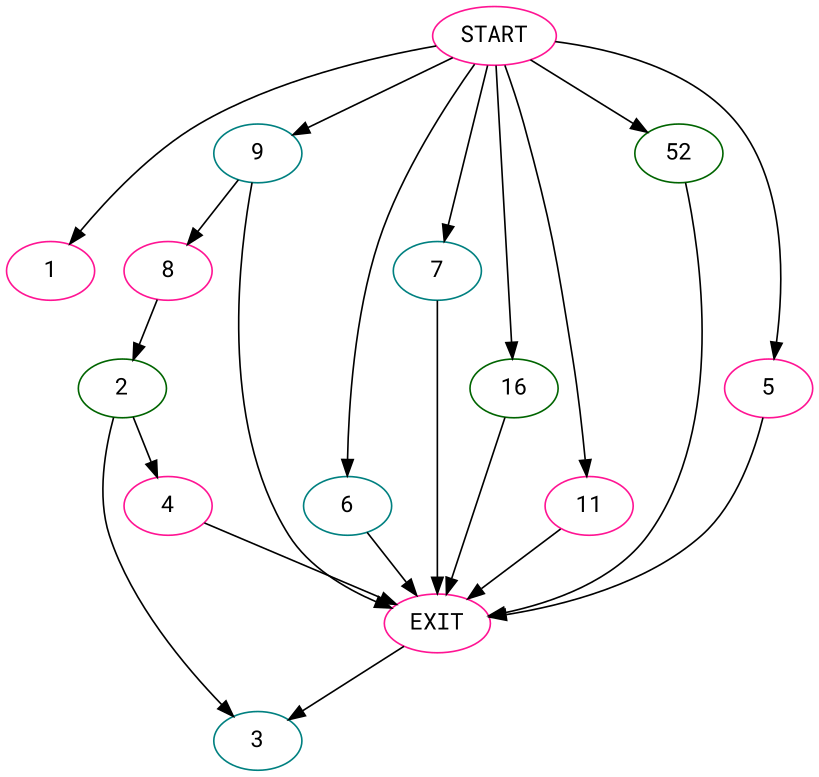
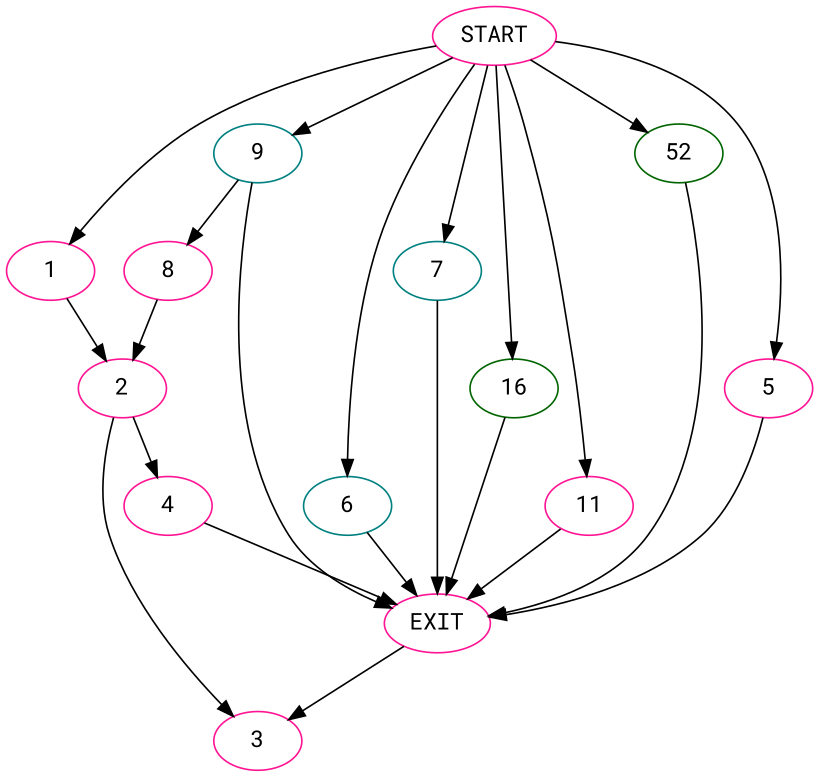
none -> (82, 323)
(122, 388) -> (122, 388)
(258, 741) -> (258, 741)
